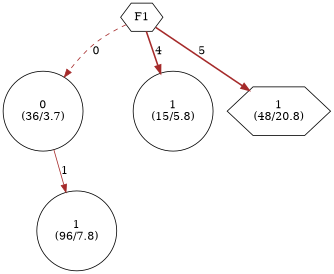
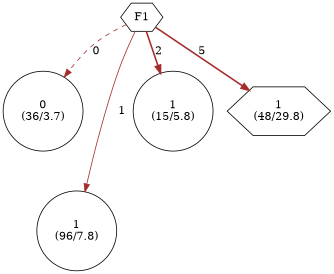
(159, 51) -> (159, 51)
(279, 111) -> (279, 111)
(59, 167) -> (107, 106)
